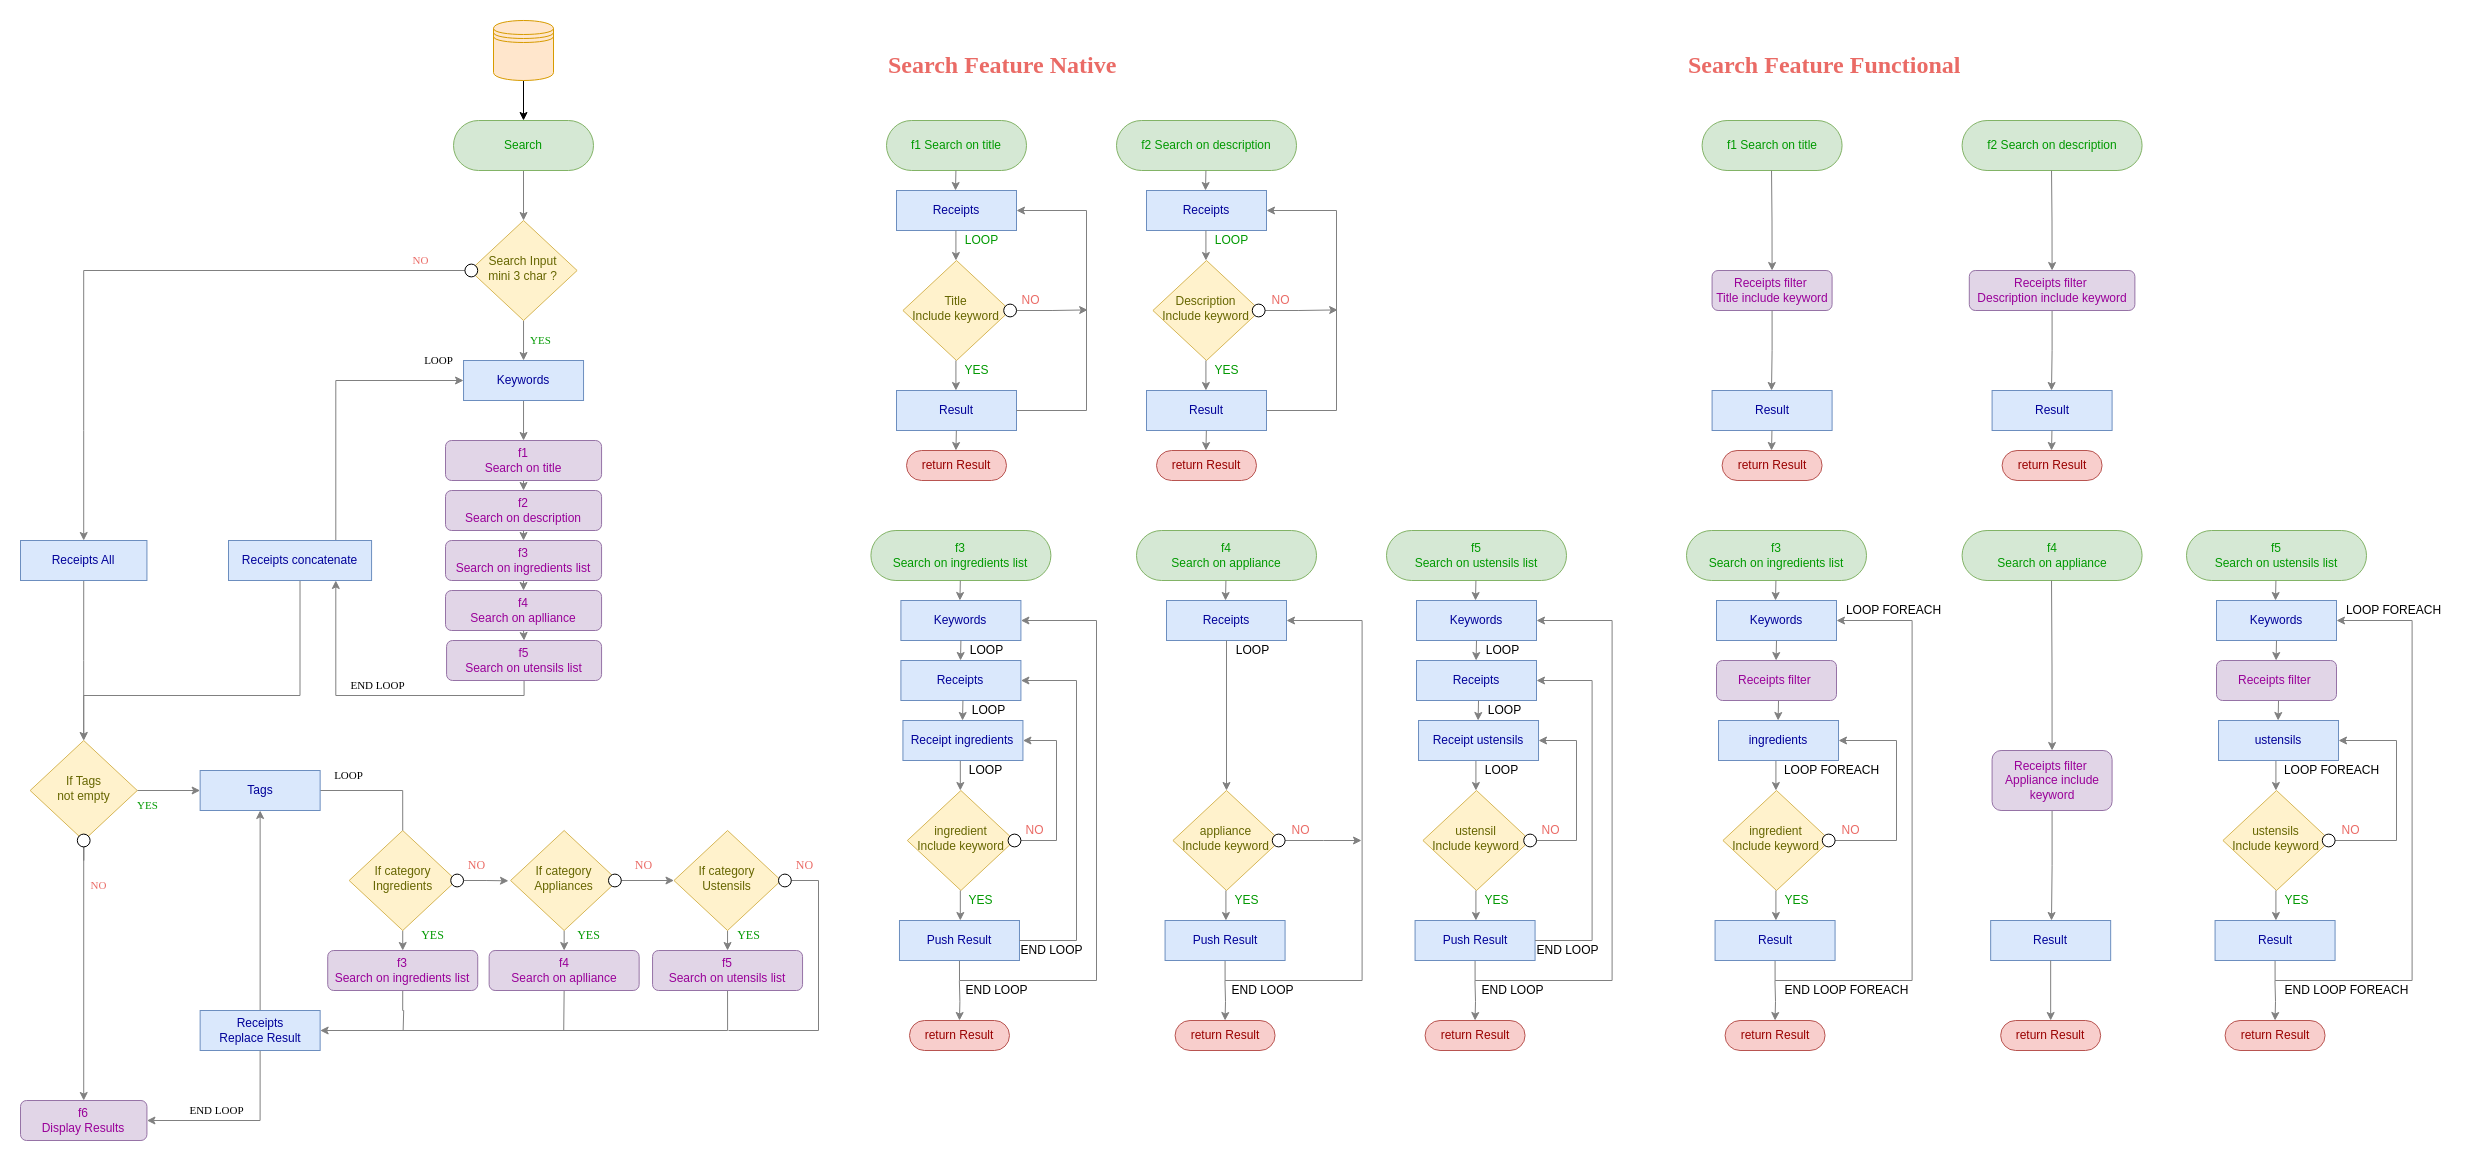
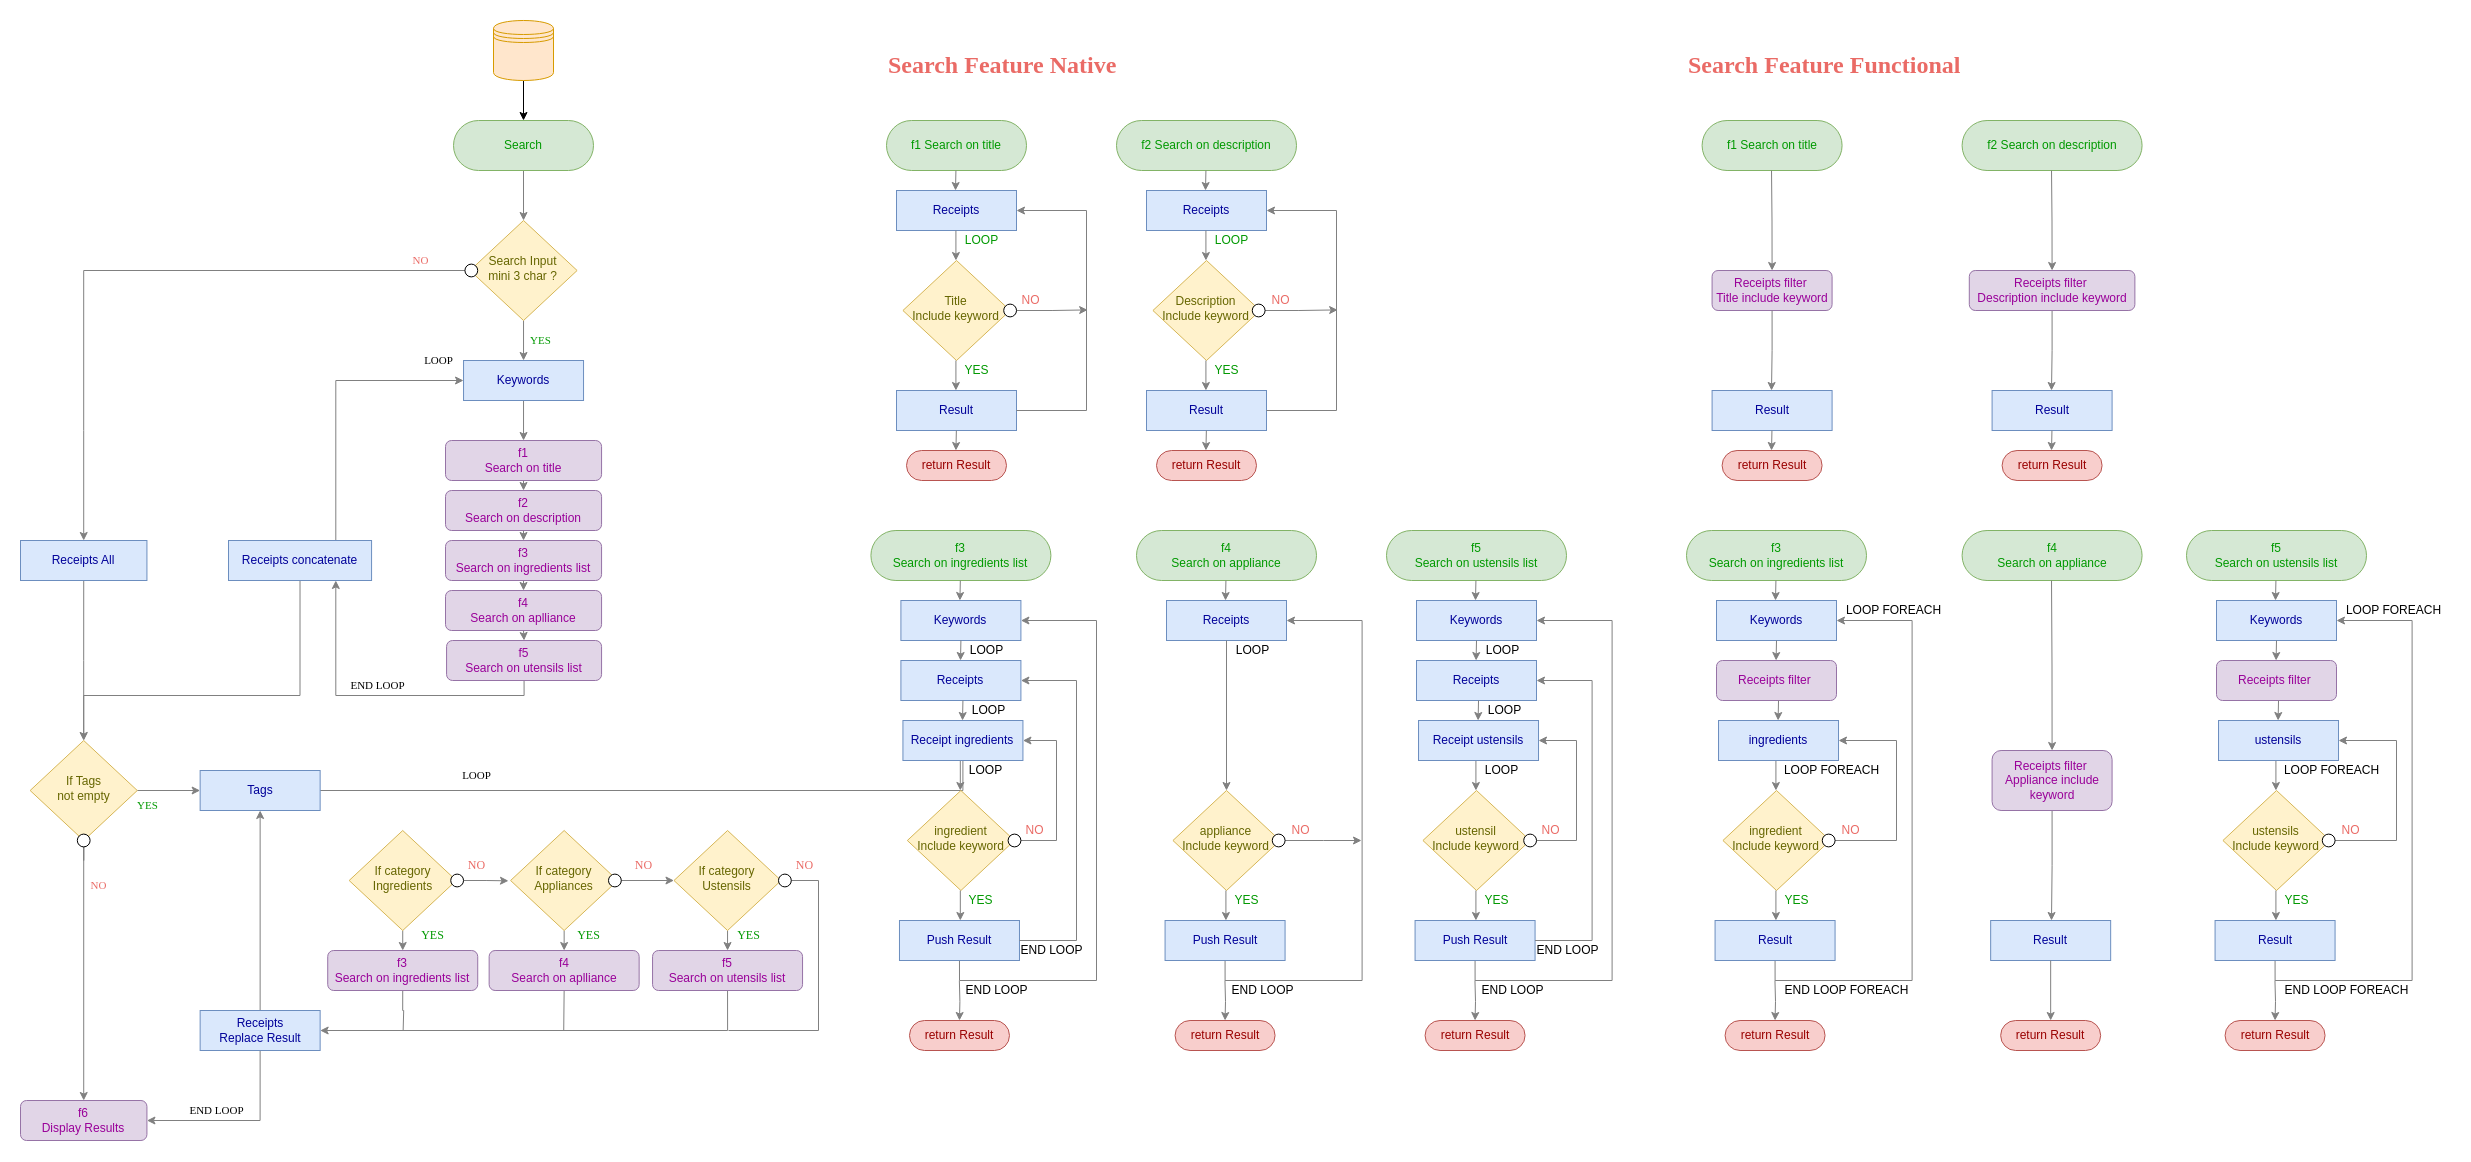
(403, 809) -> (697, 791)
